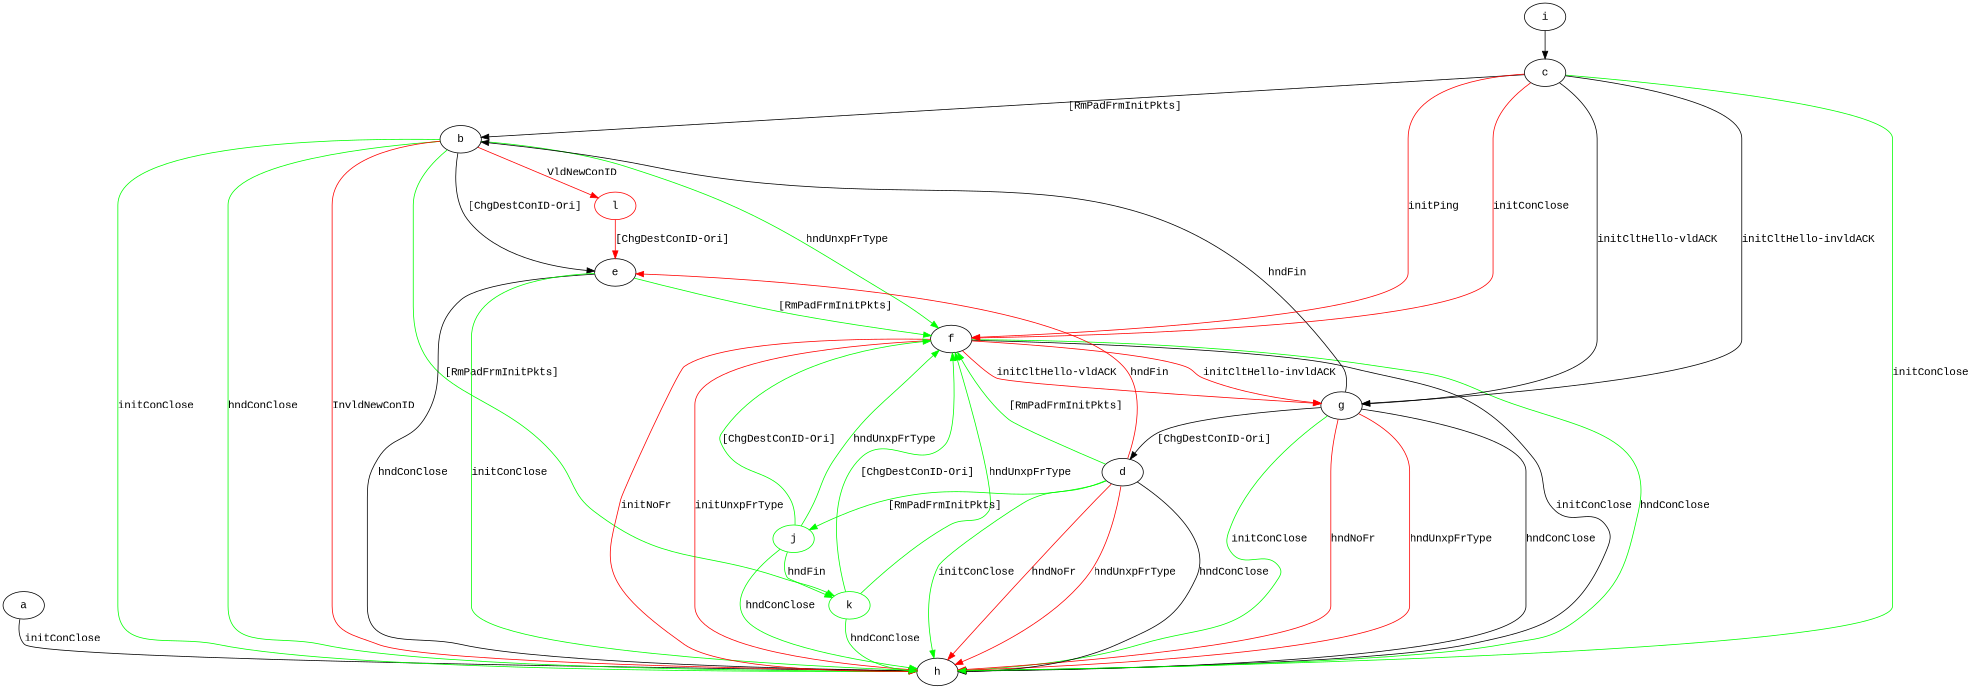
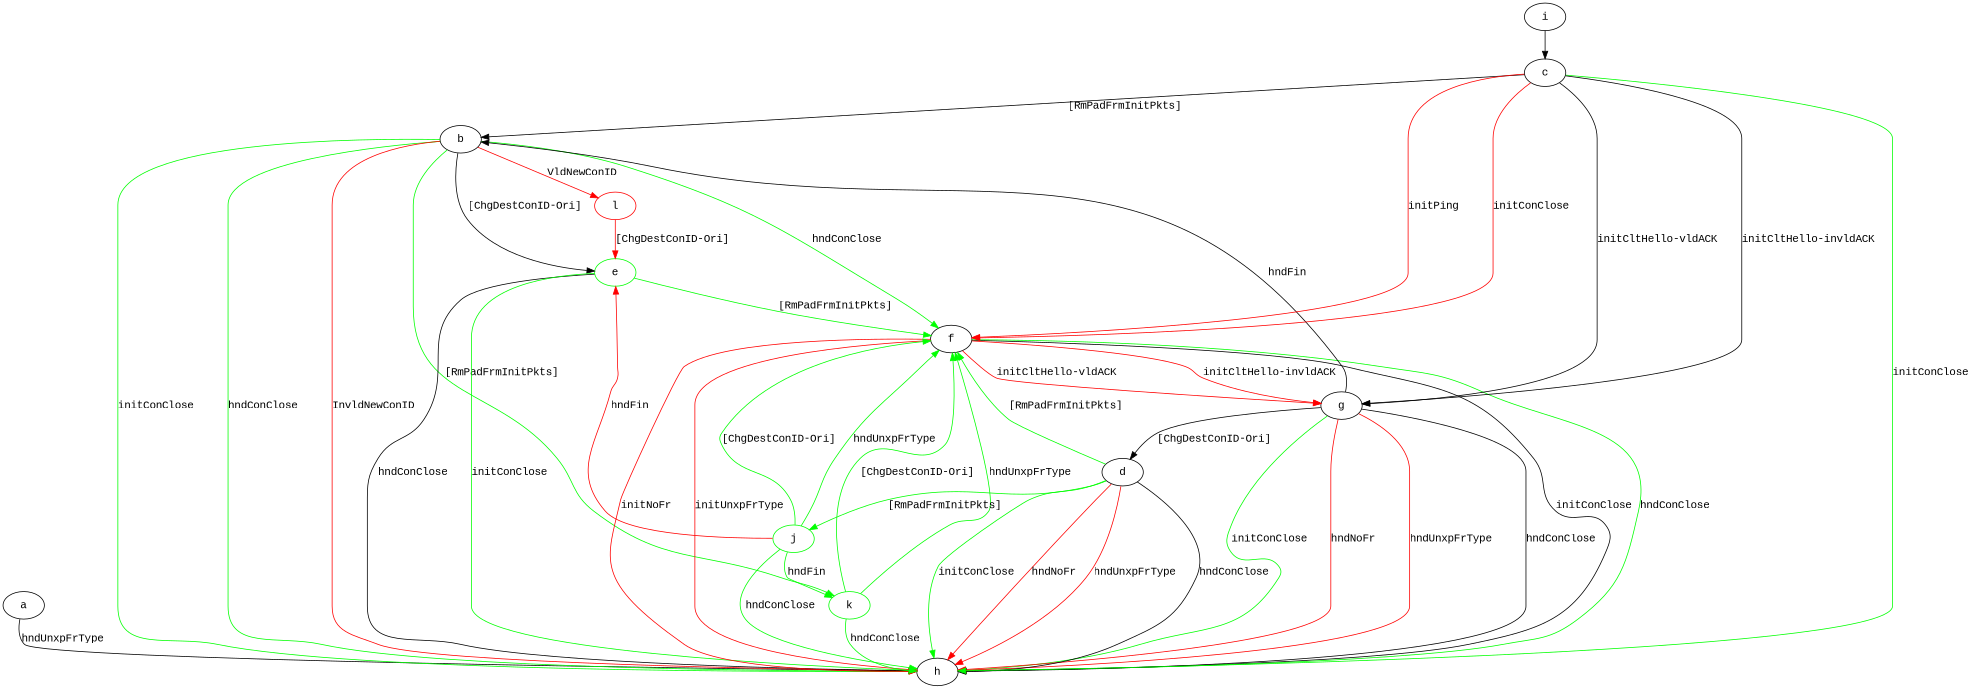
(850, 239) -> (850, 239)
(615, 272) -> (615, 272)
(937, 302) -> (592, 488)
(66, 639) -> (66, 639)
